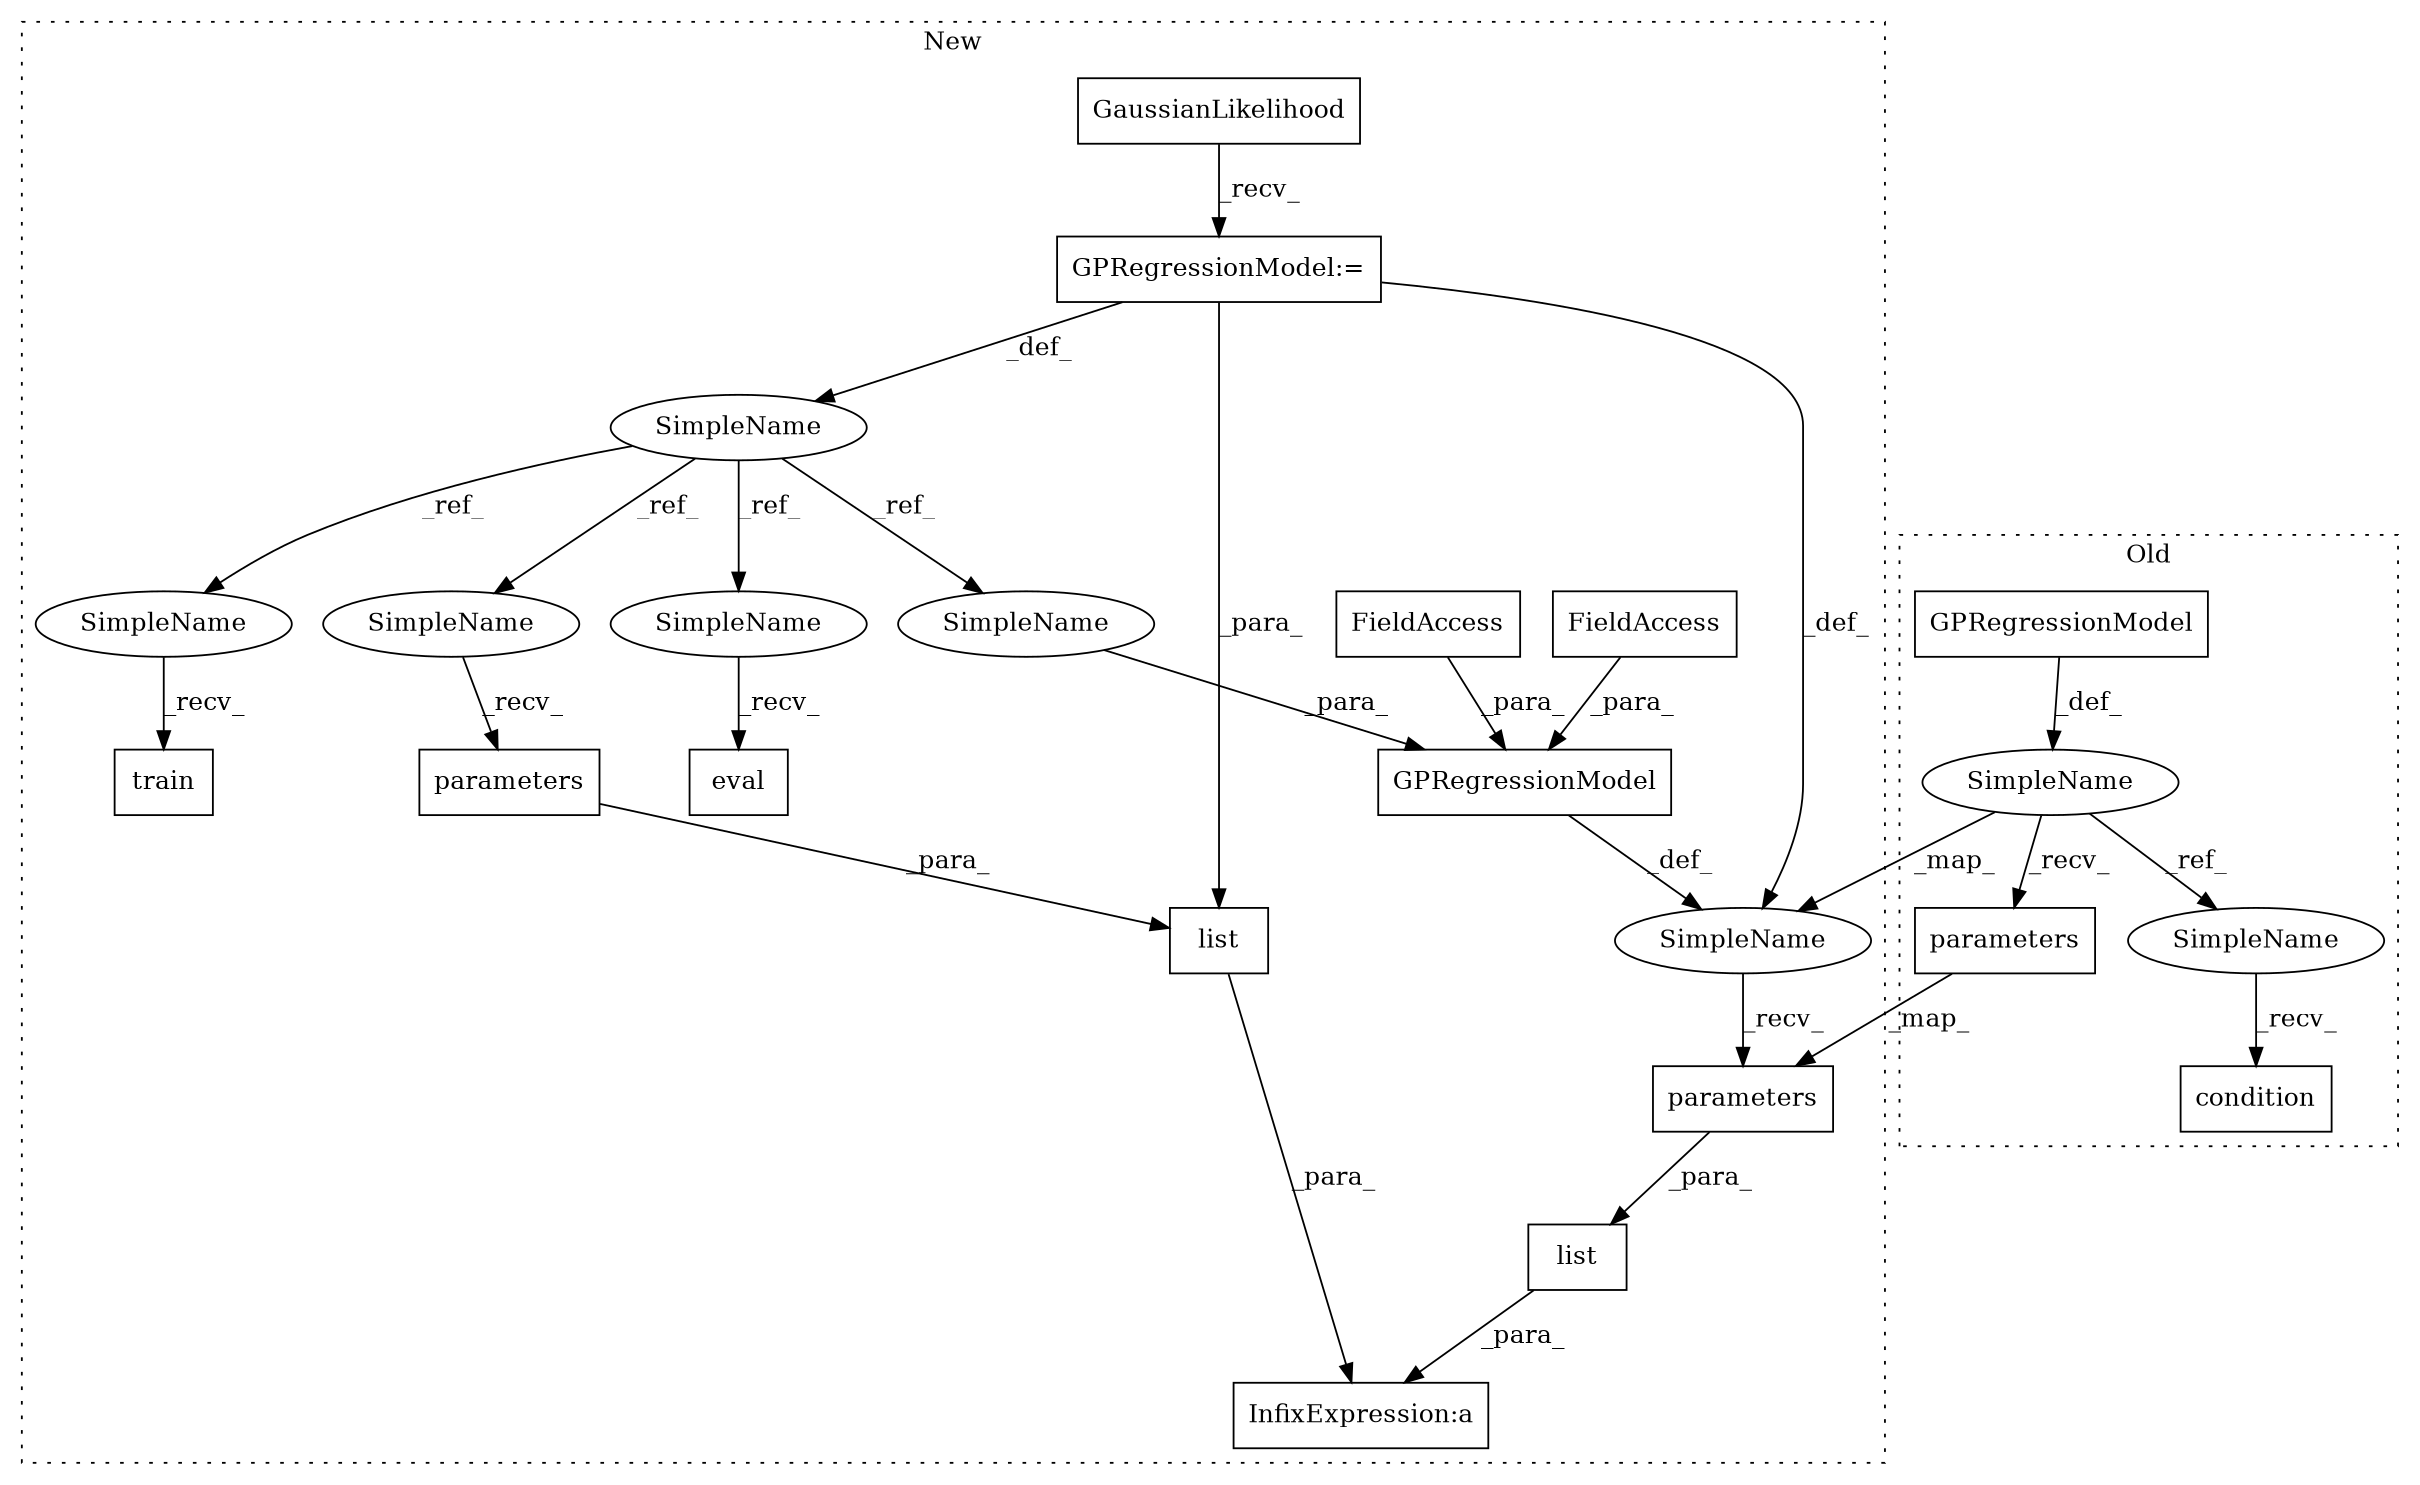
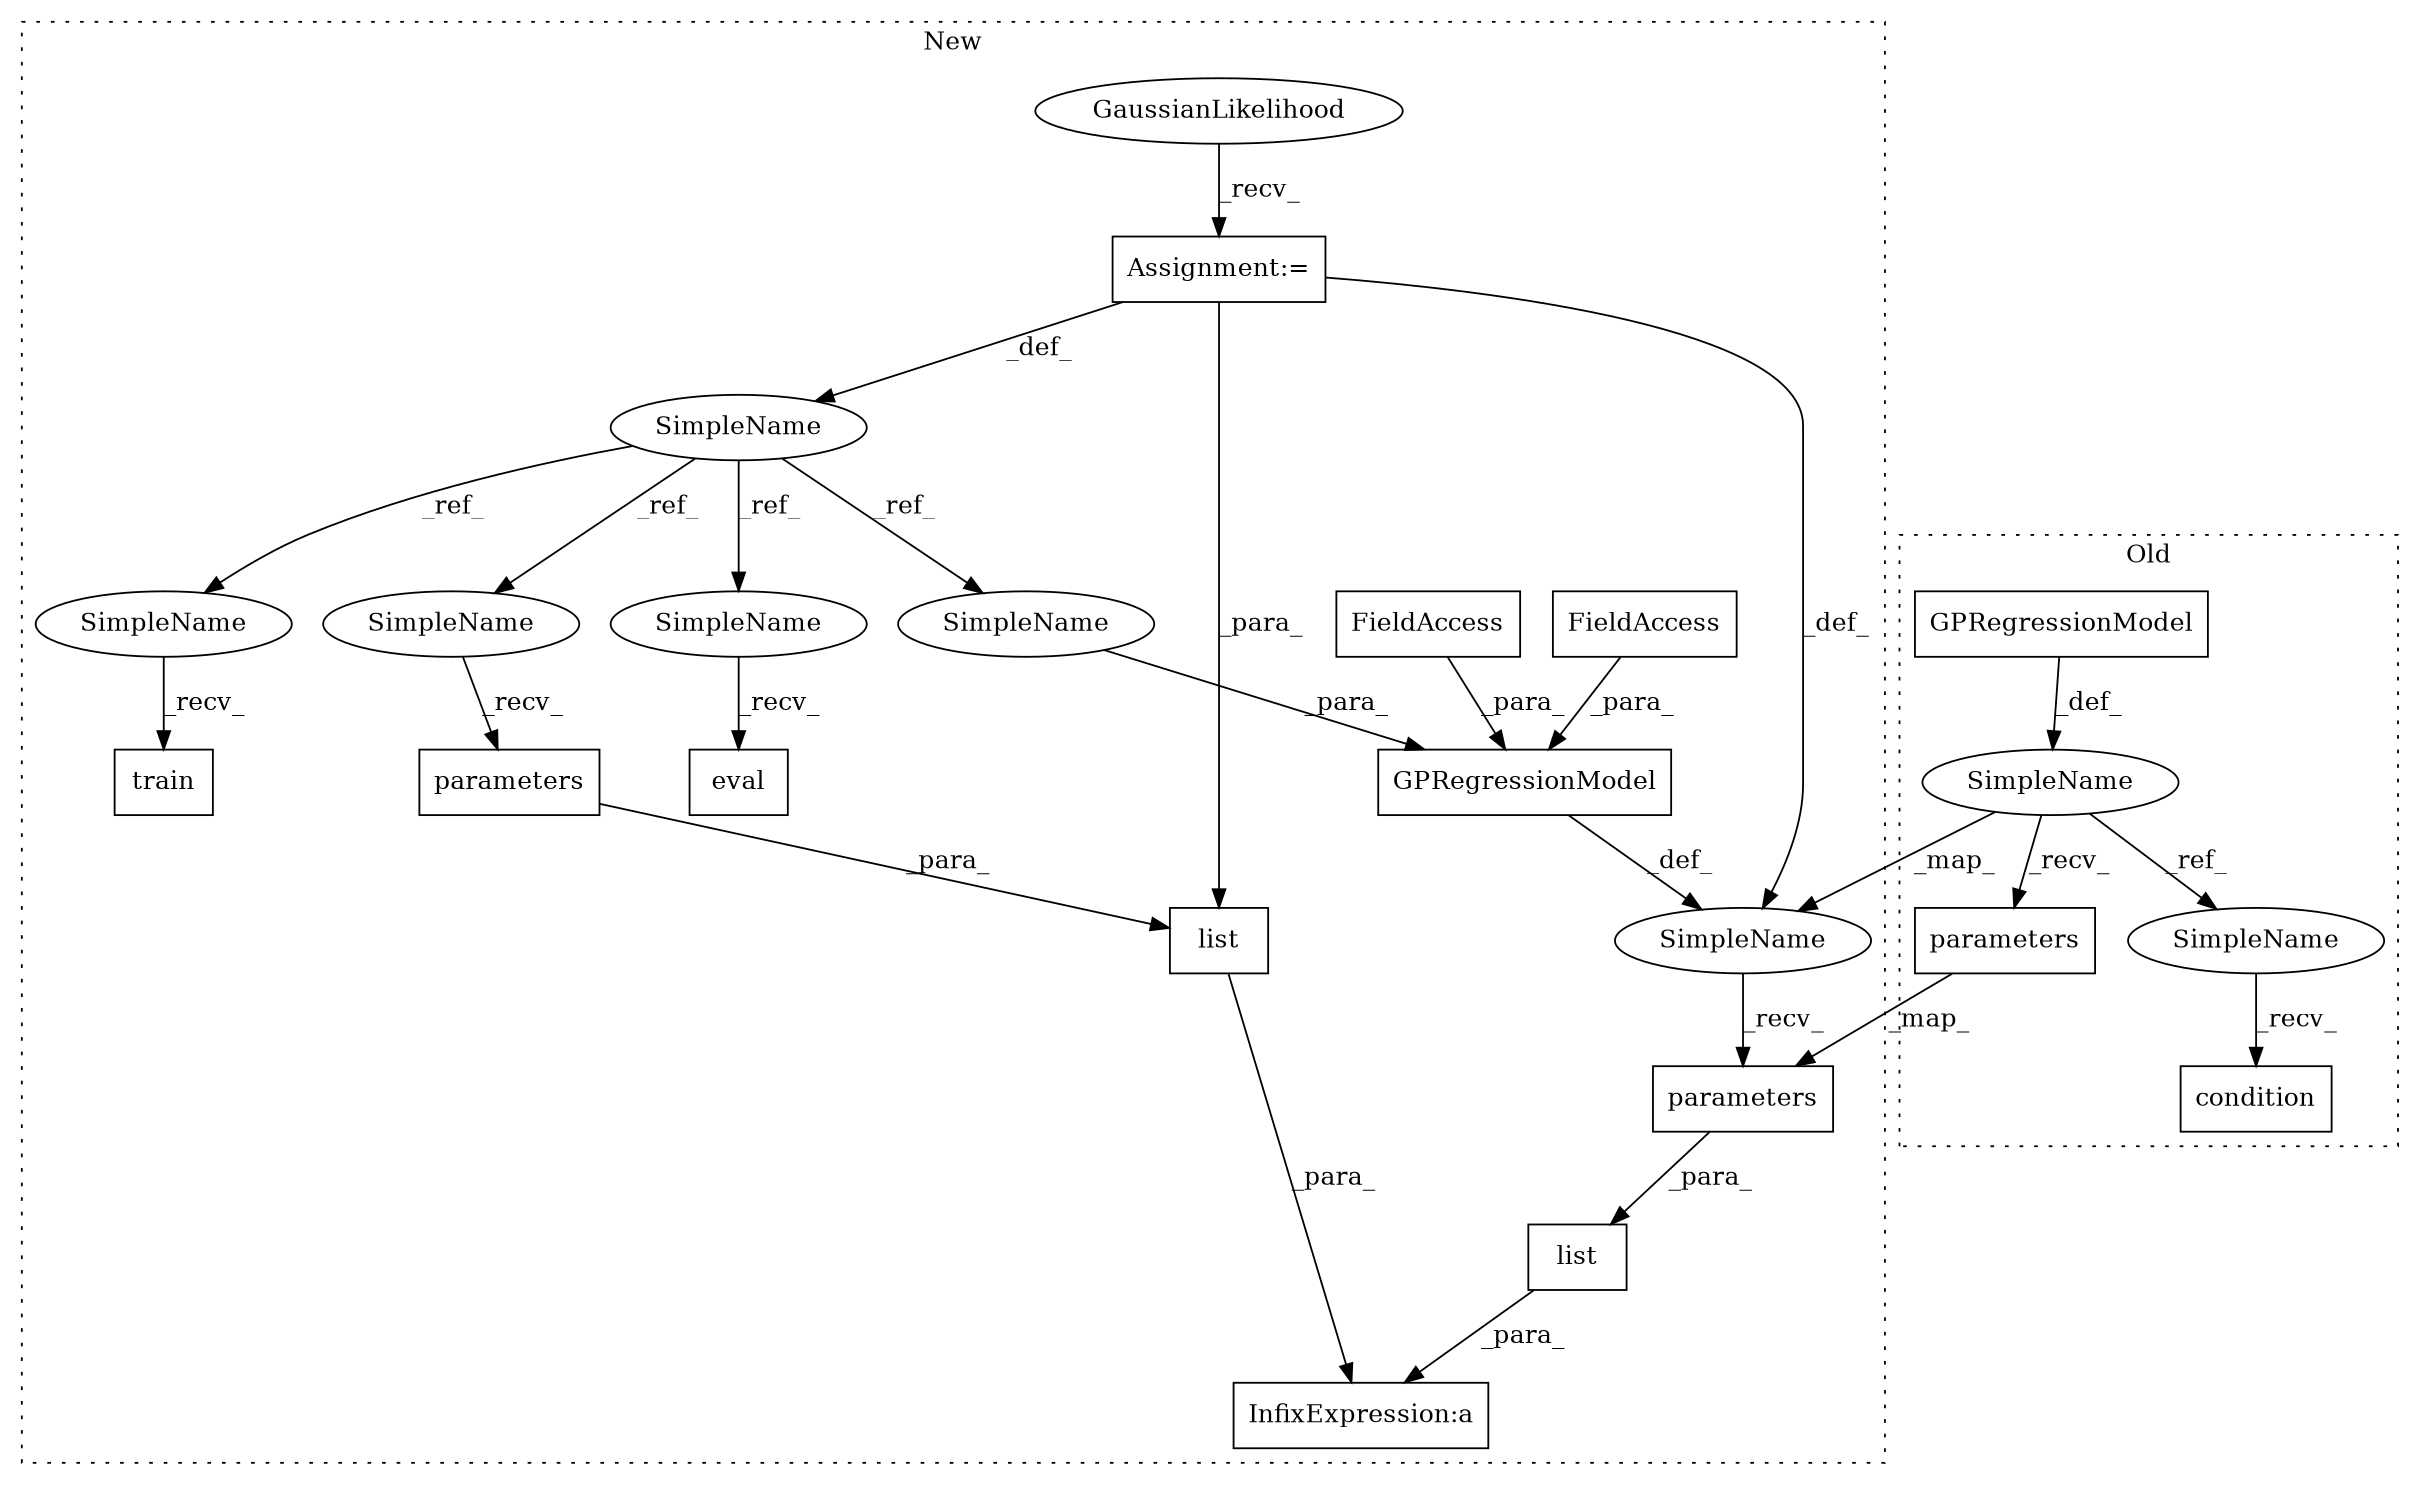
(1219, 111) -> (1219, 111)
(1219, 269) -> (1219, 269)
